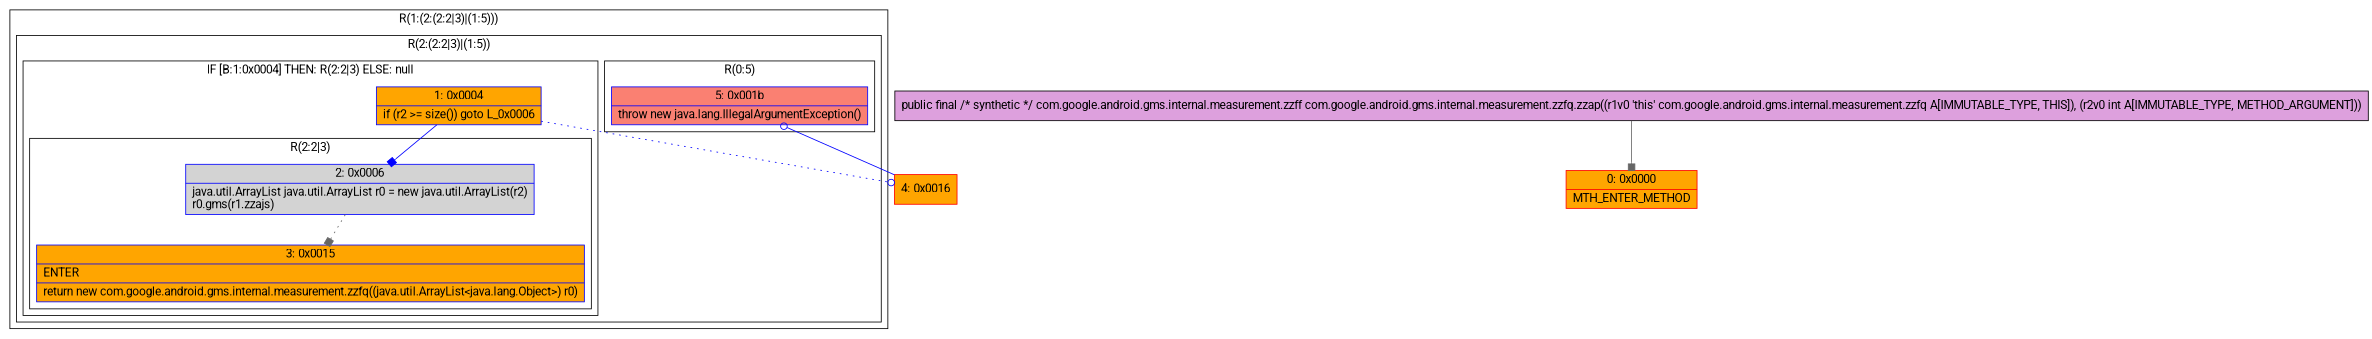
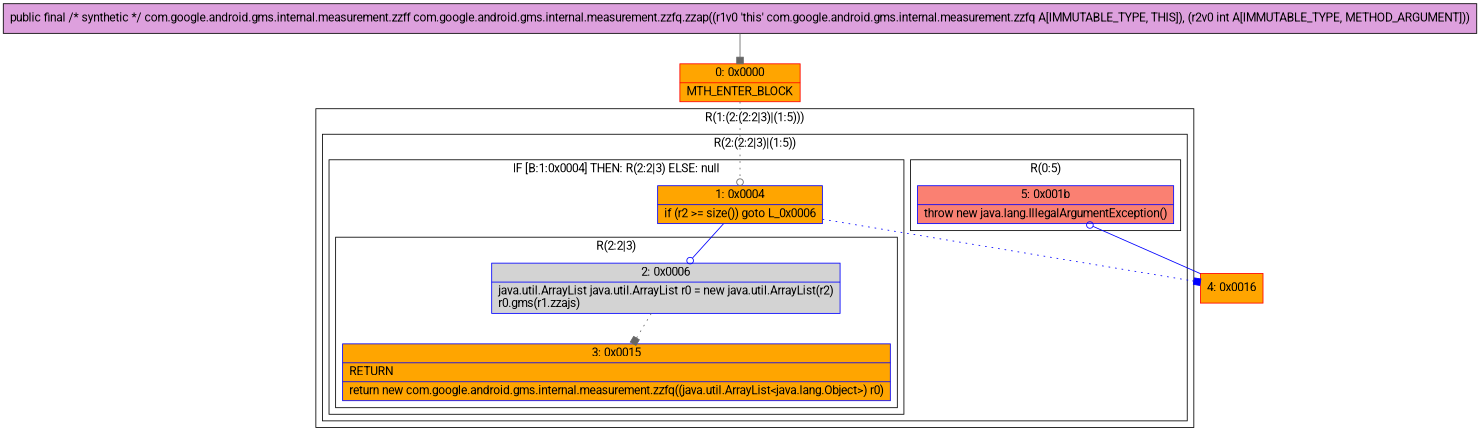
none -> (740, 140)
(414, 144) -> (707, 243)
(714, 152) -> (1007, 250)
(1632, 198) -> (740, 92)
(61, 273) -> (371, 372)
